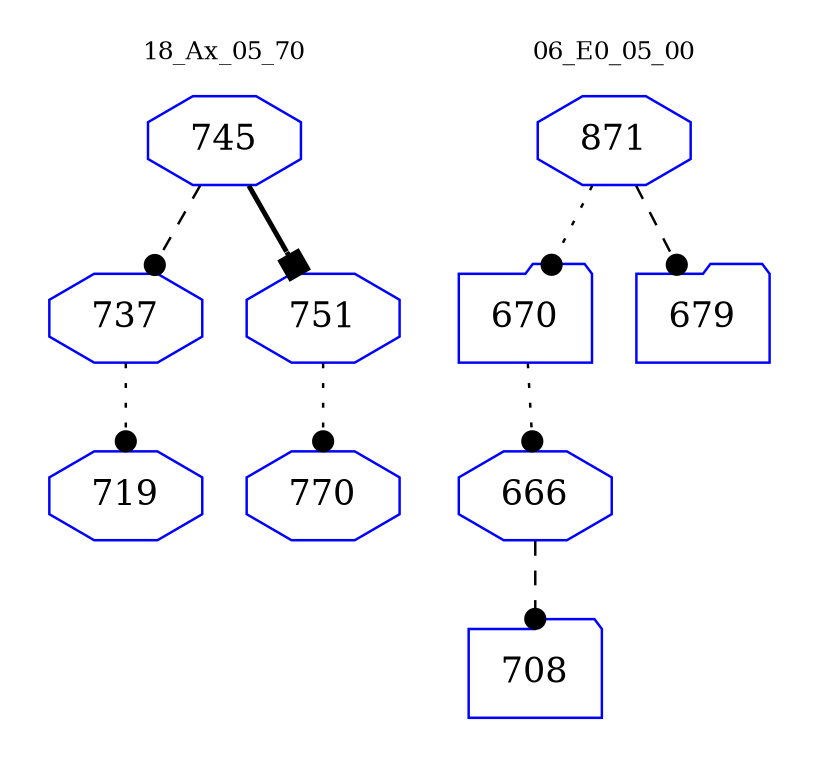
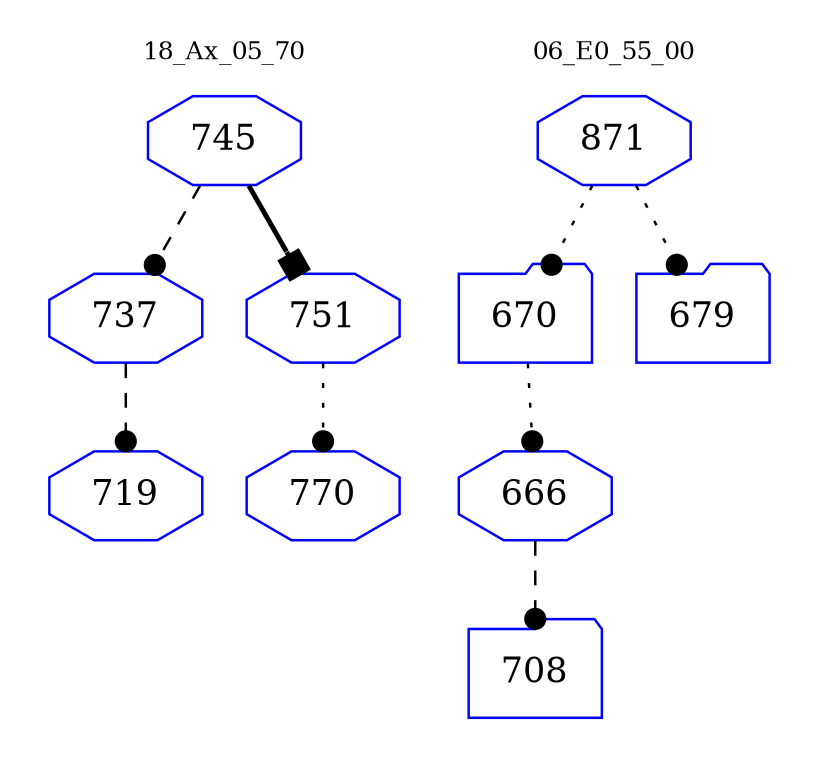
(614, 53) -> (614, 53)
(654, 221) -> (654, 221)
(126, 397) -> (126, 397)
